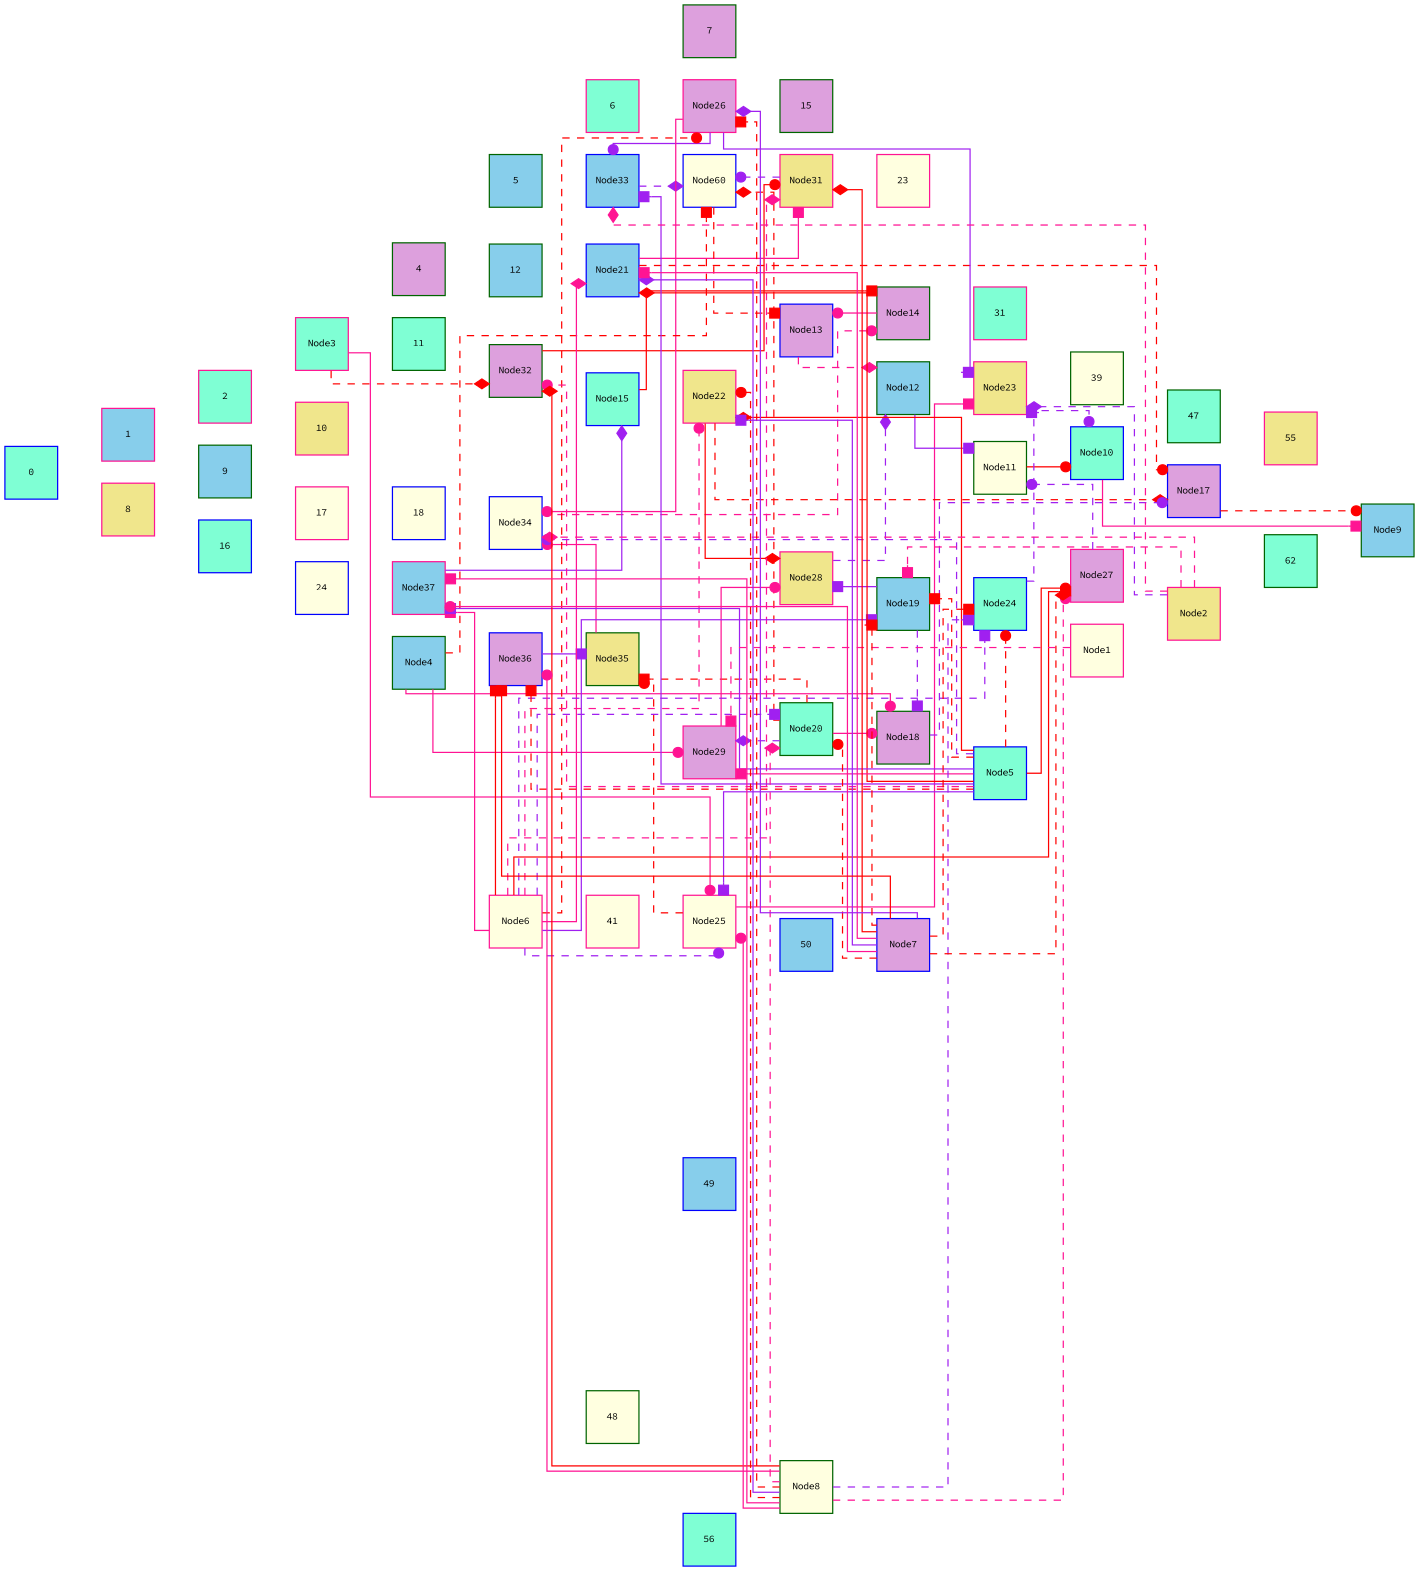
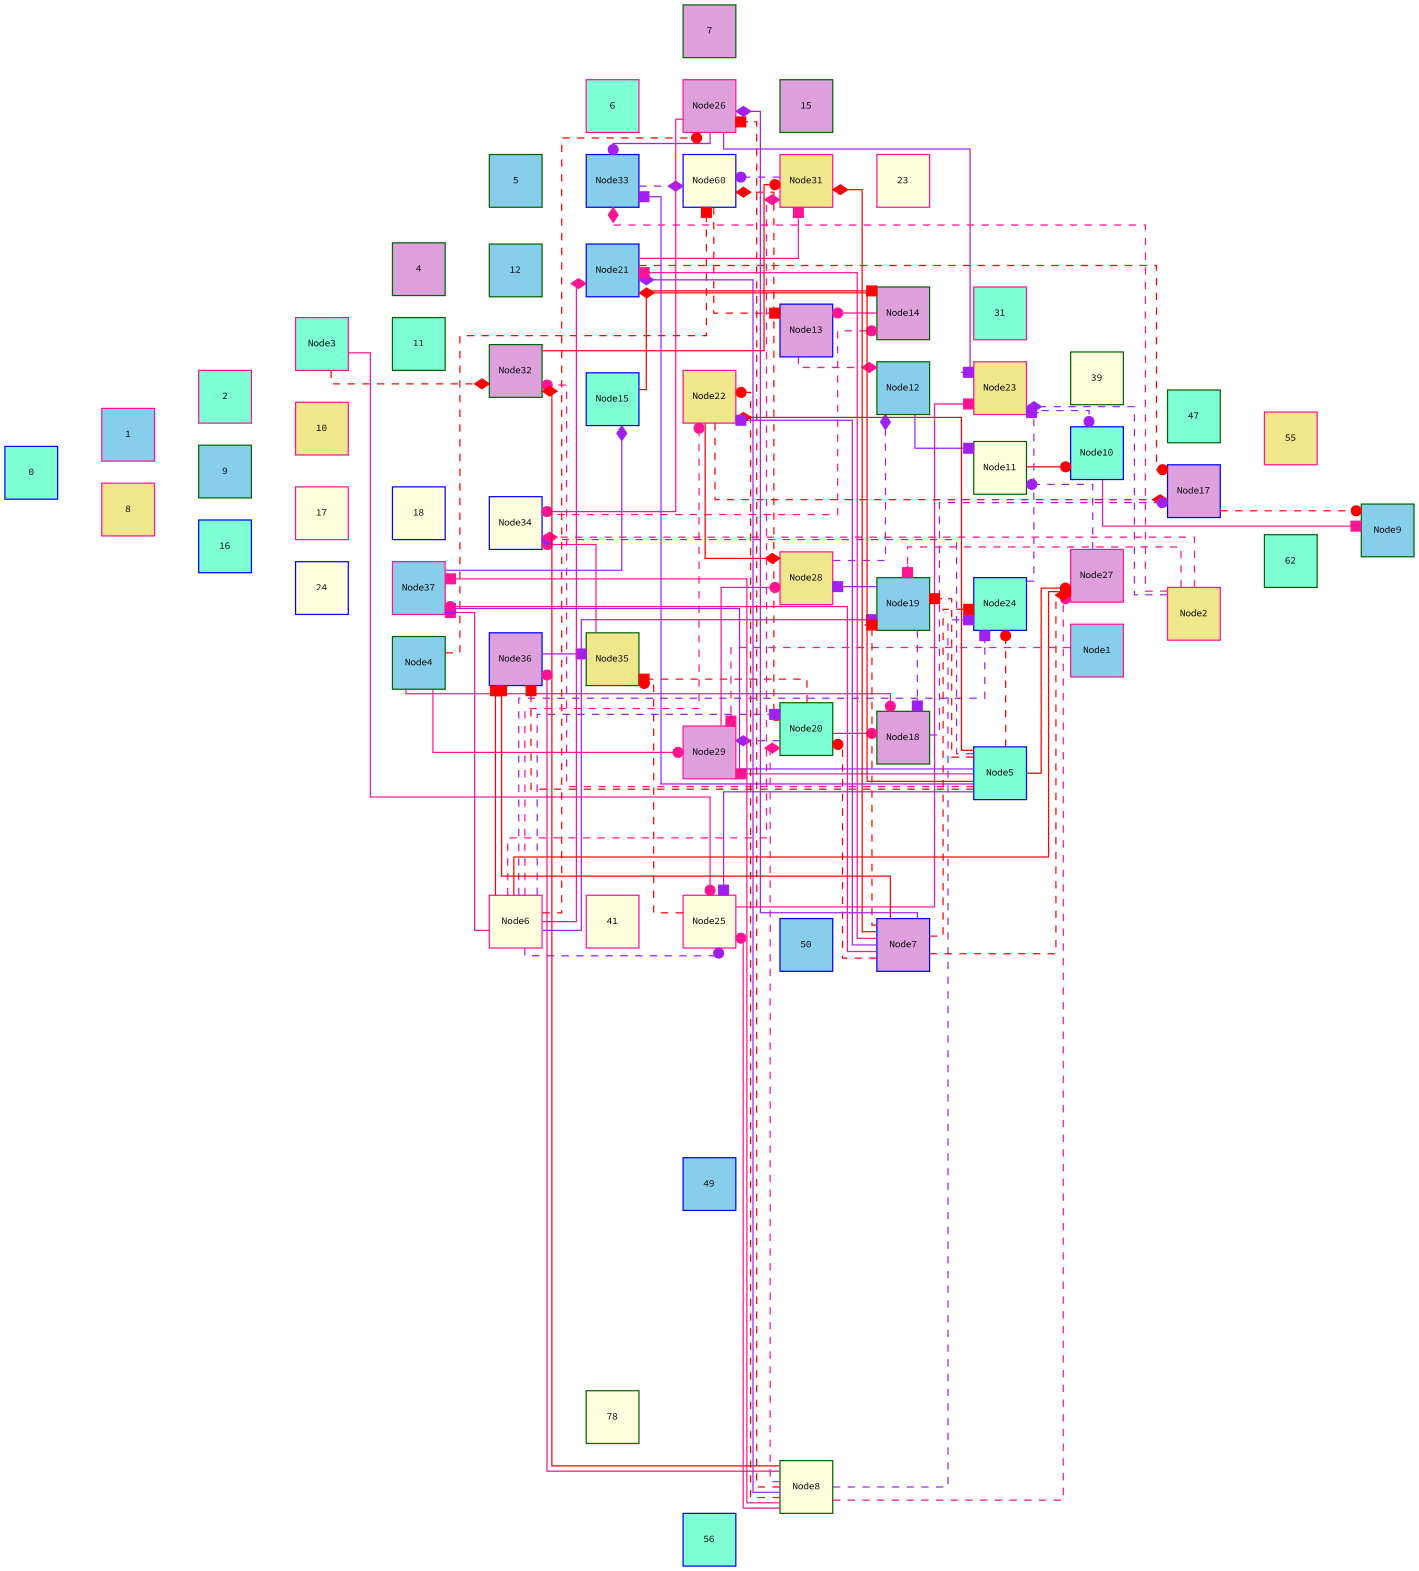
(1097, 651) -> (1097, 651)
(613, 1417) -> (613, 1417)
